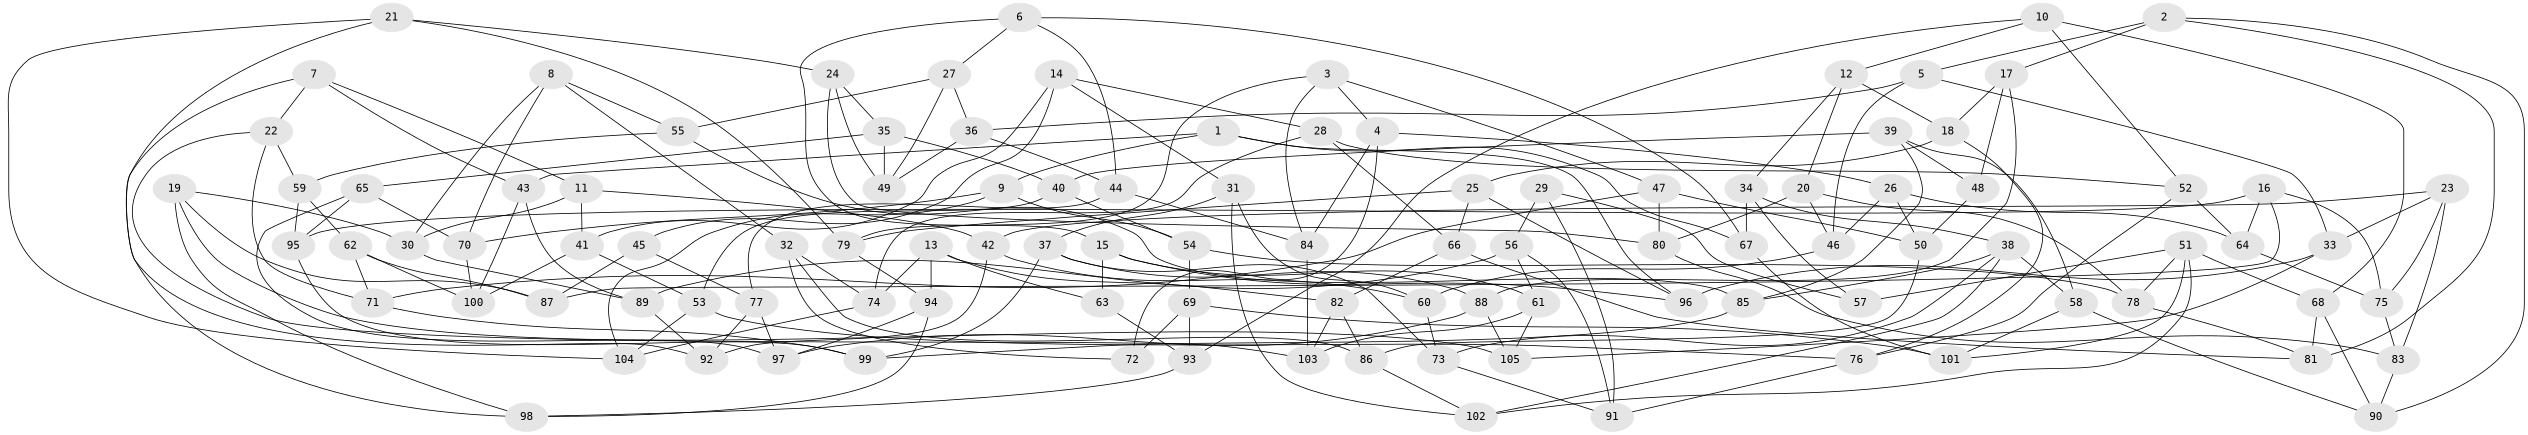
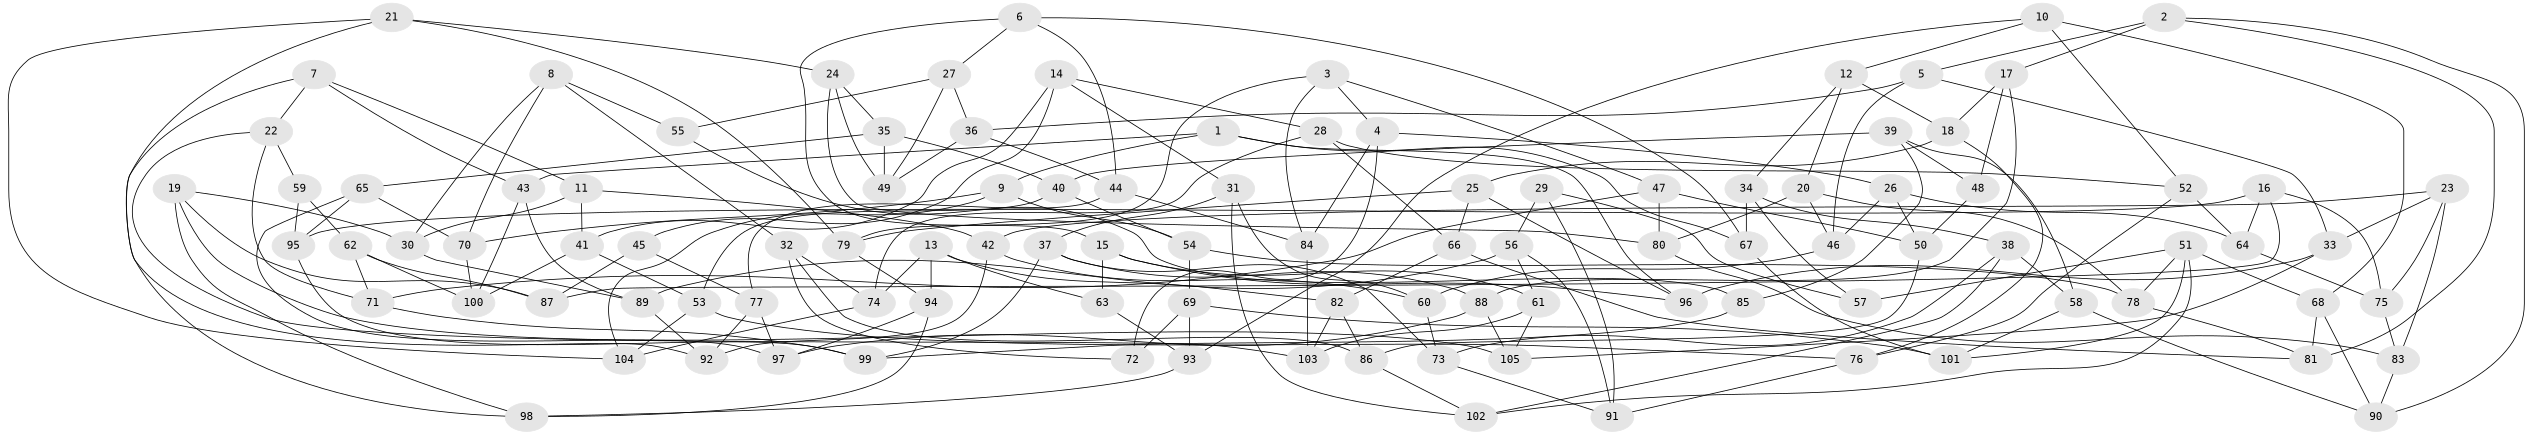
(503, 145) -> none
(1827, 289) -> none
